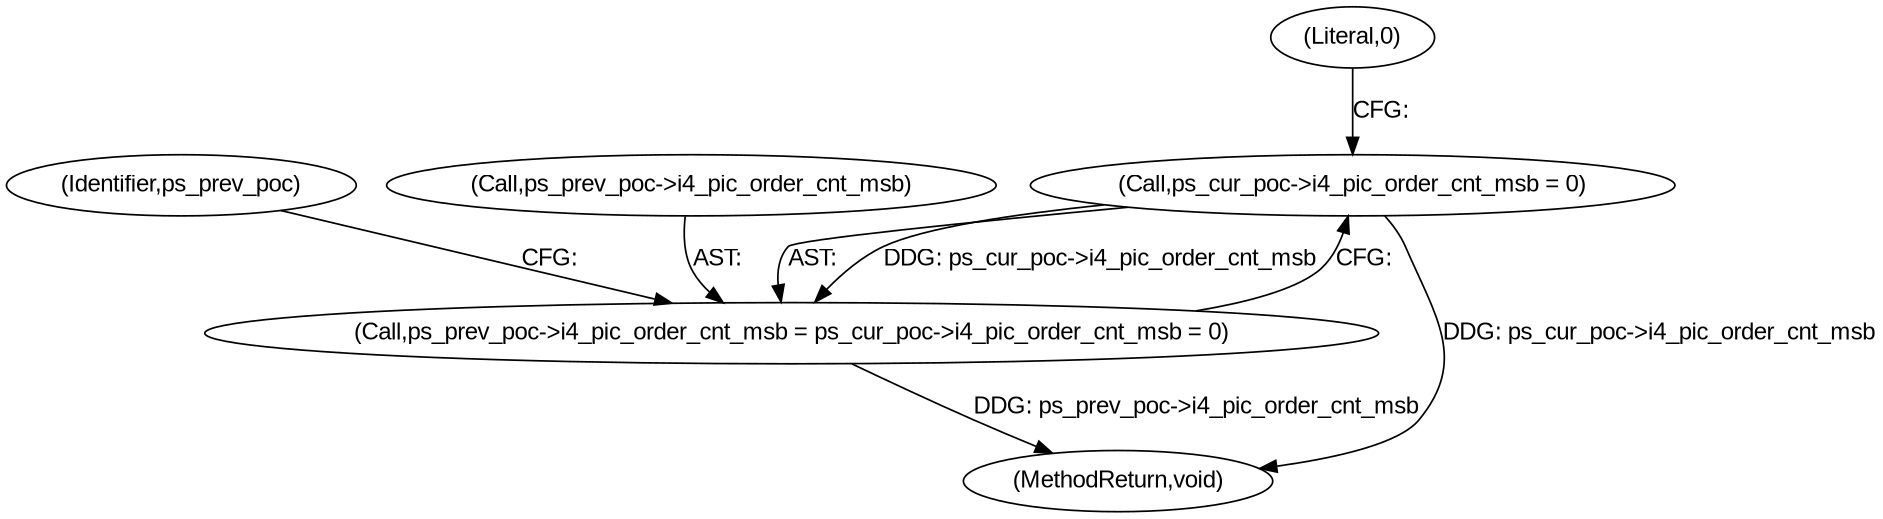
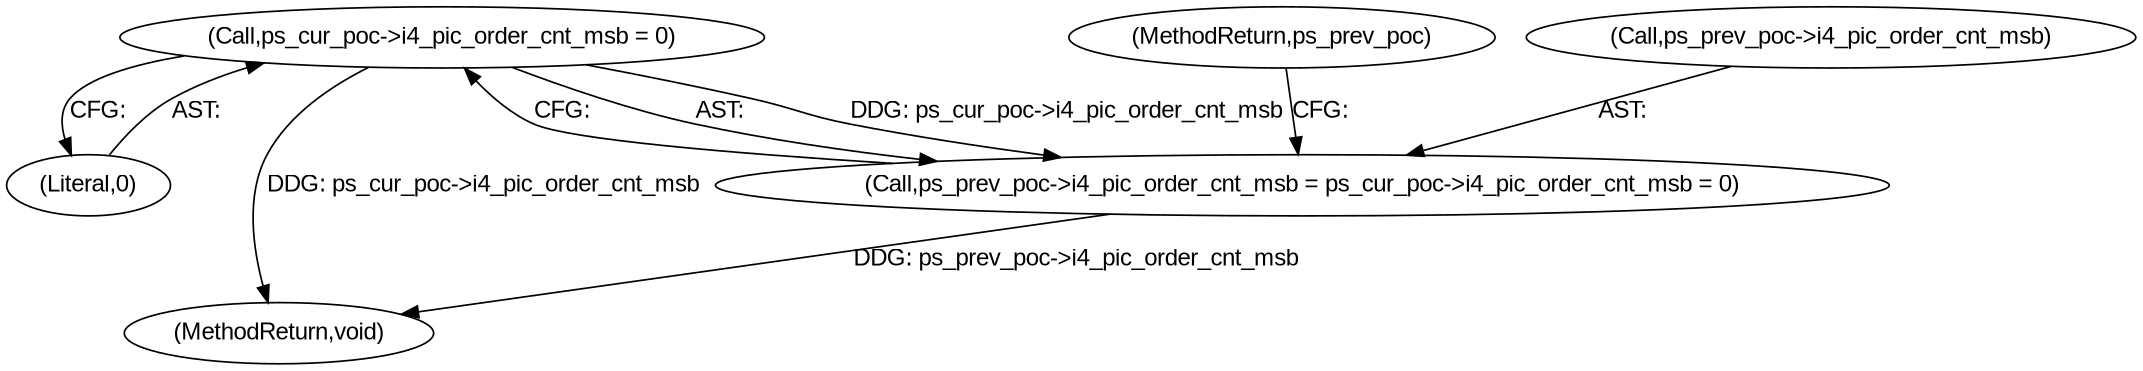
none -> (104, 77)
(1384, 111) -> (200, 111)
(181, 185) -> (1282, 37)
